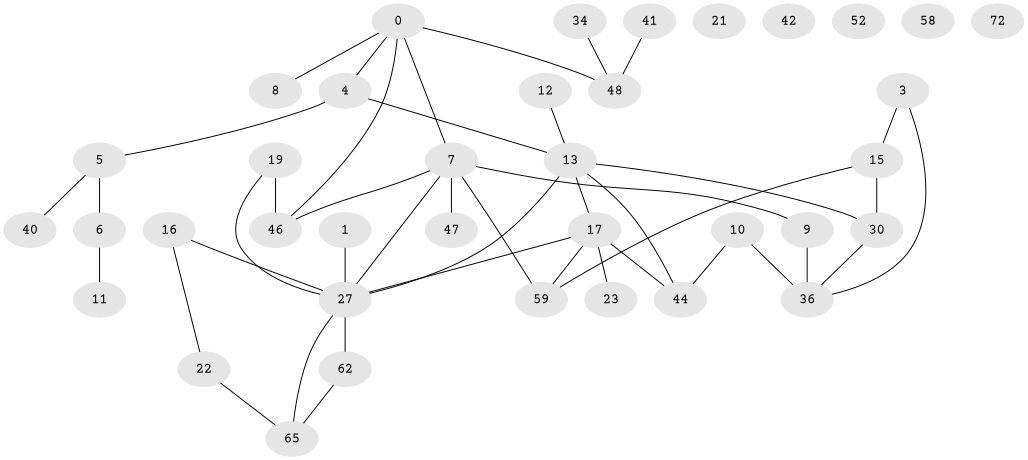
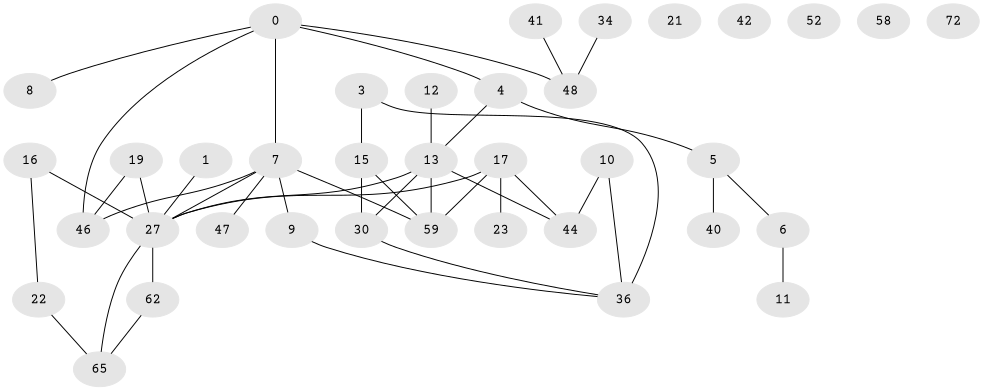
(582, 195) -> (431, 195)
